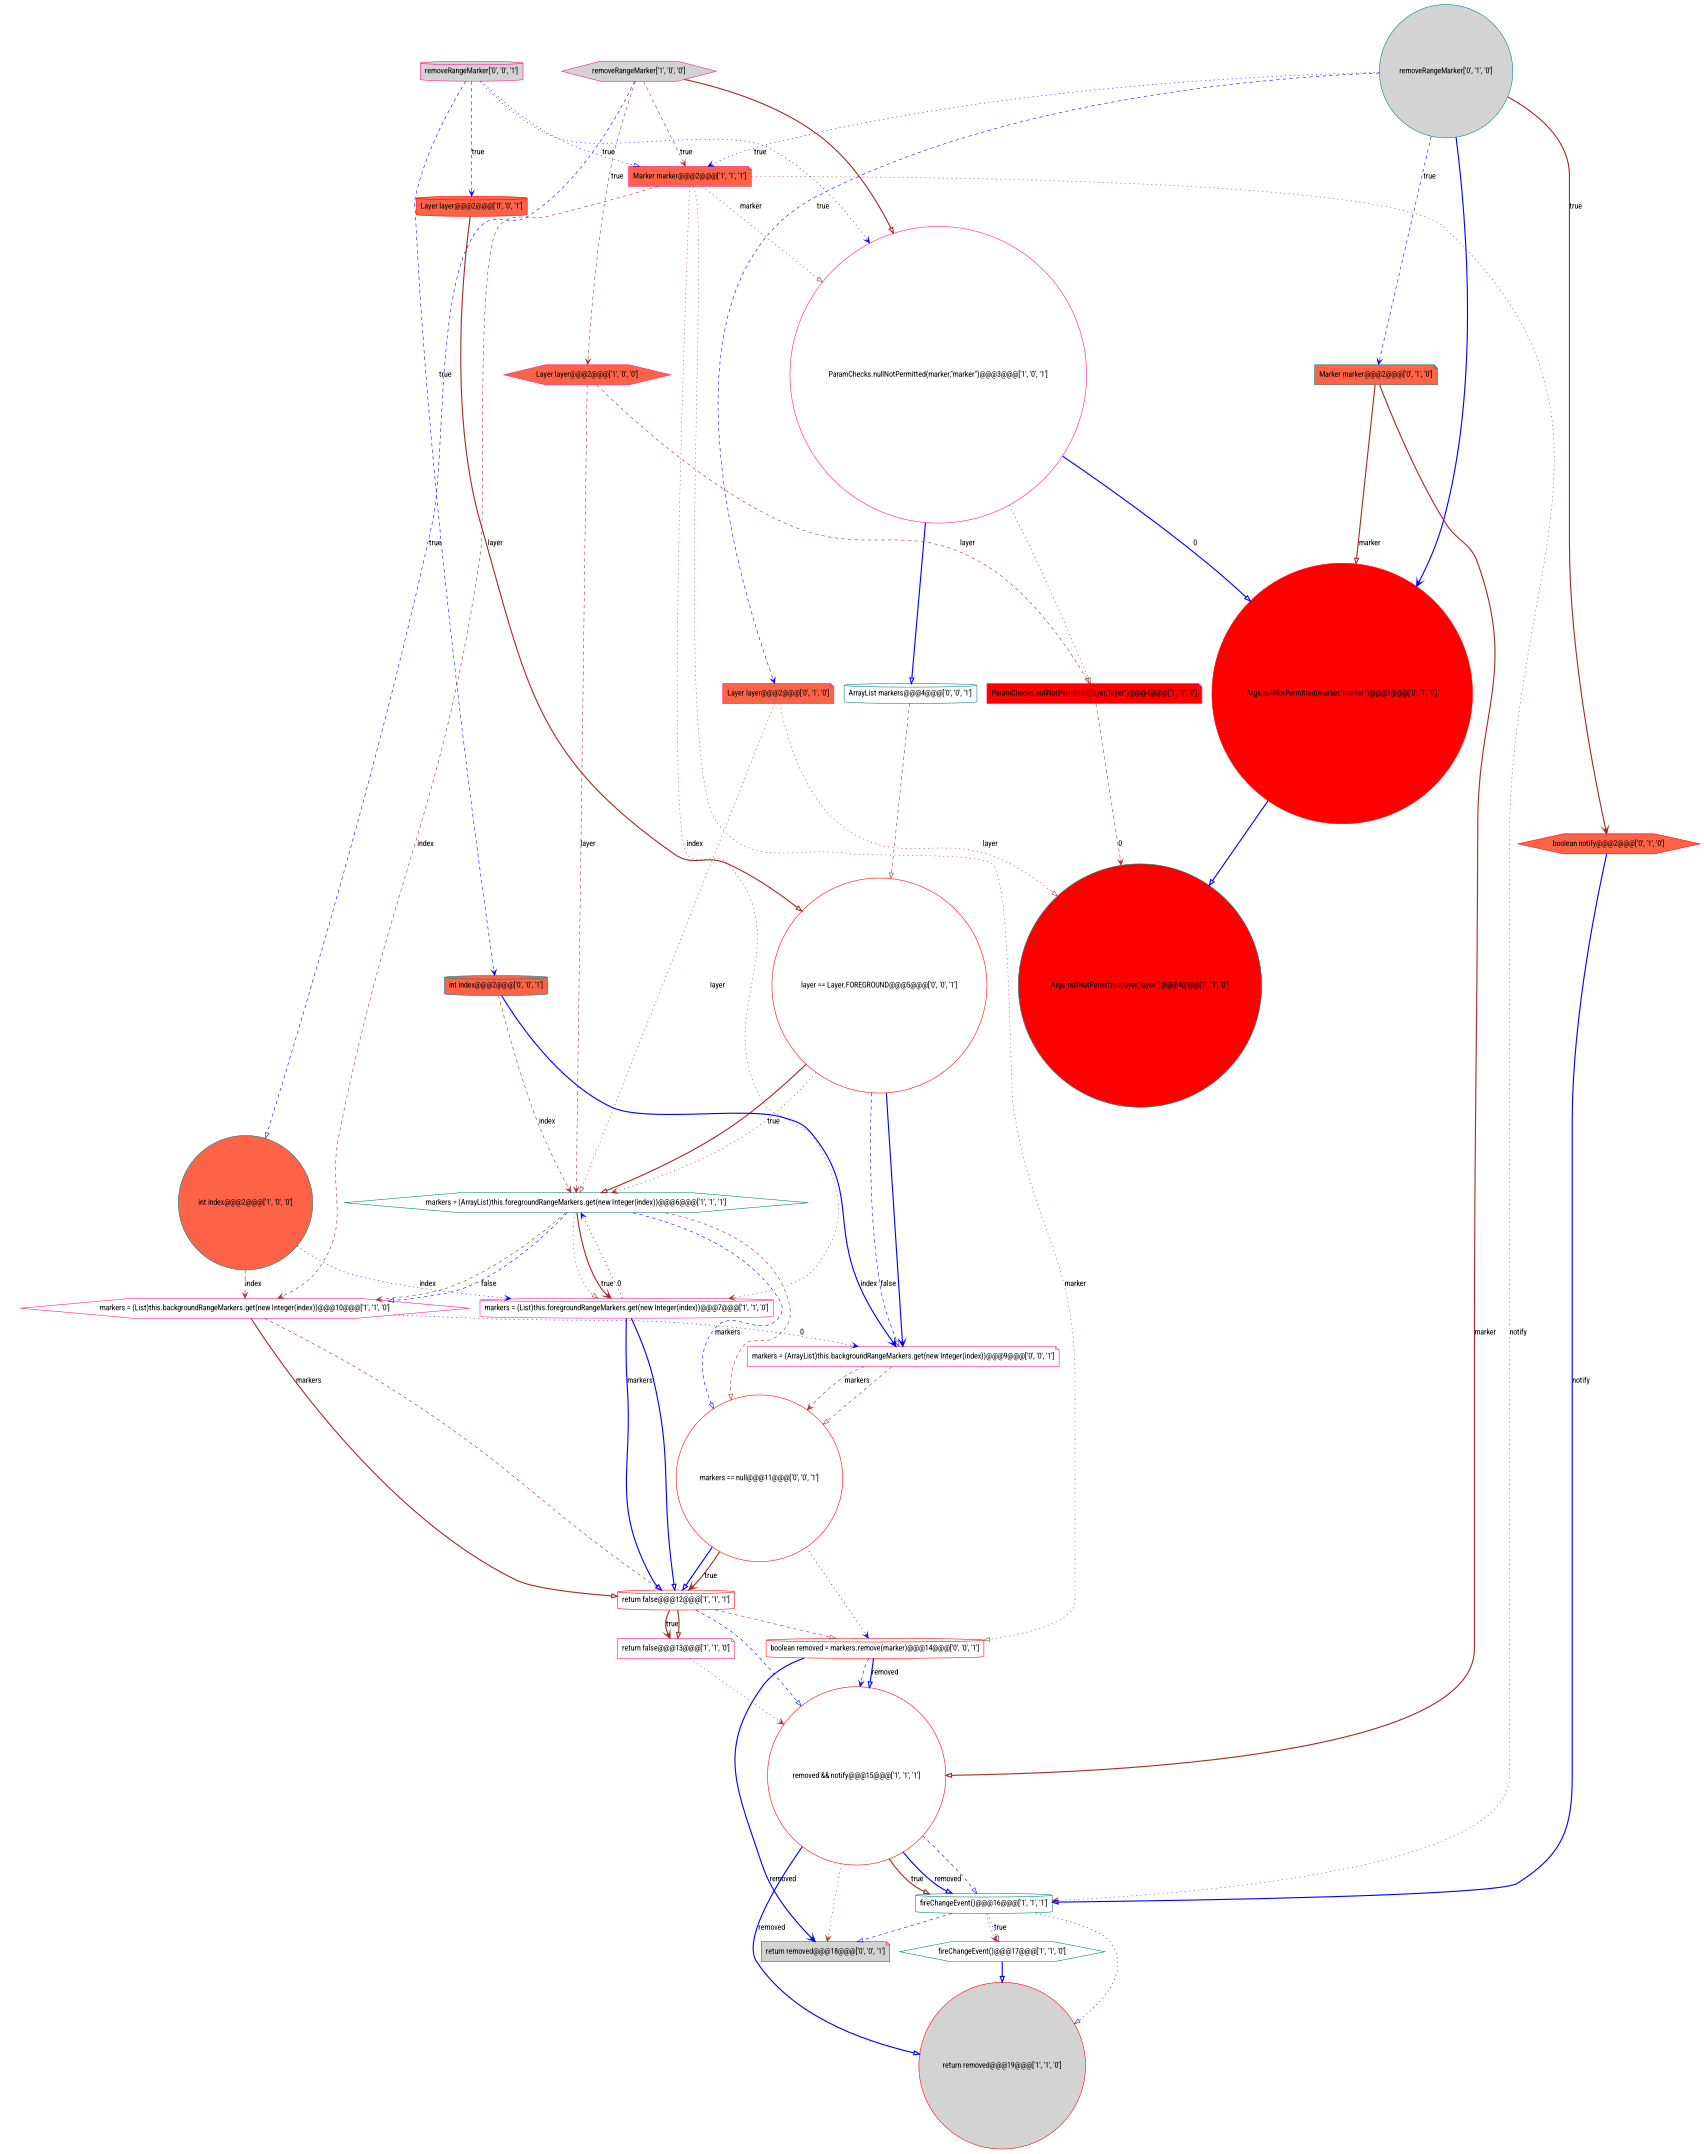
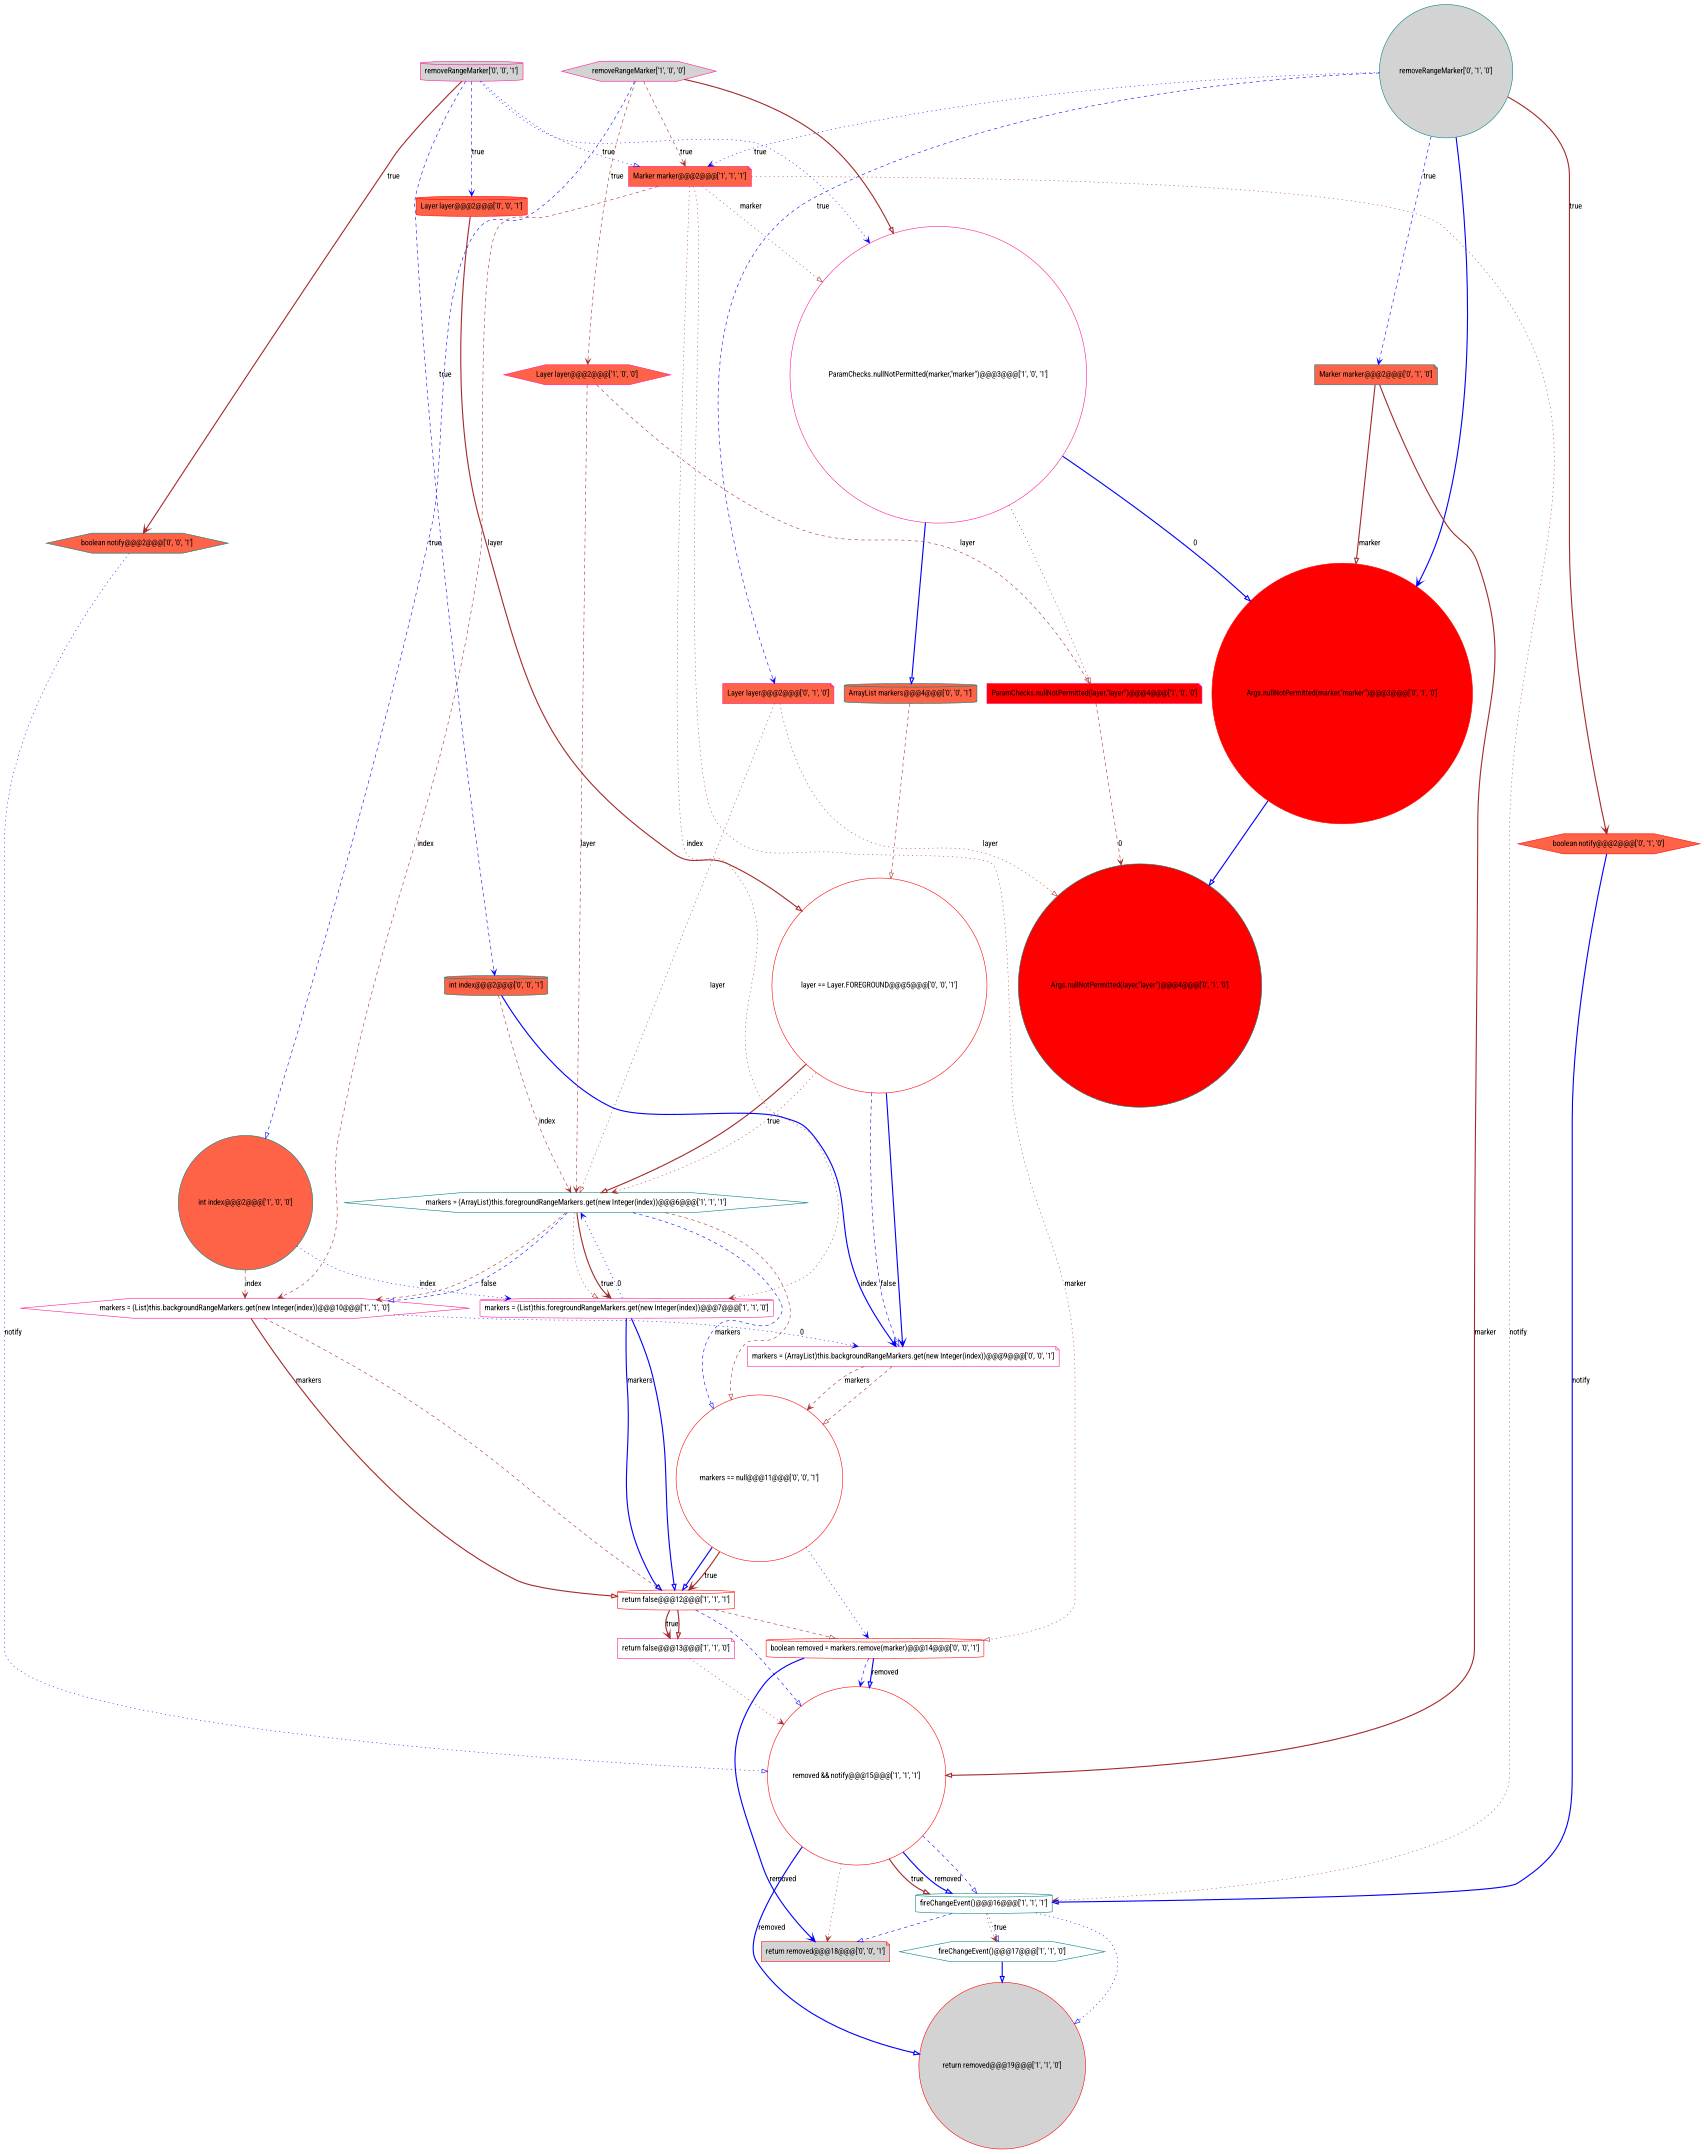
none -> (137, 543)
(911, 694) -> (911, 694)
